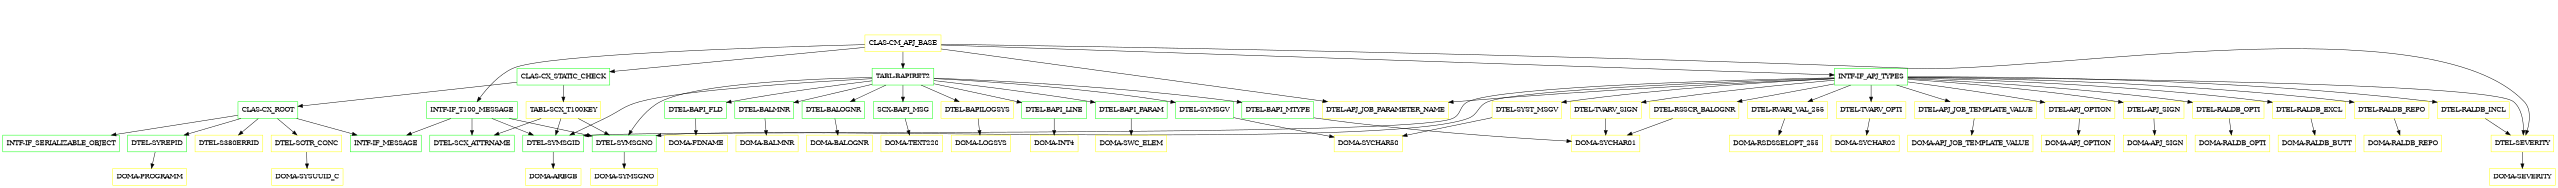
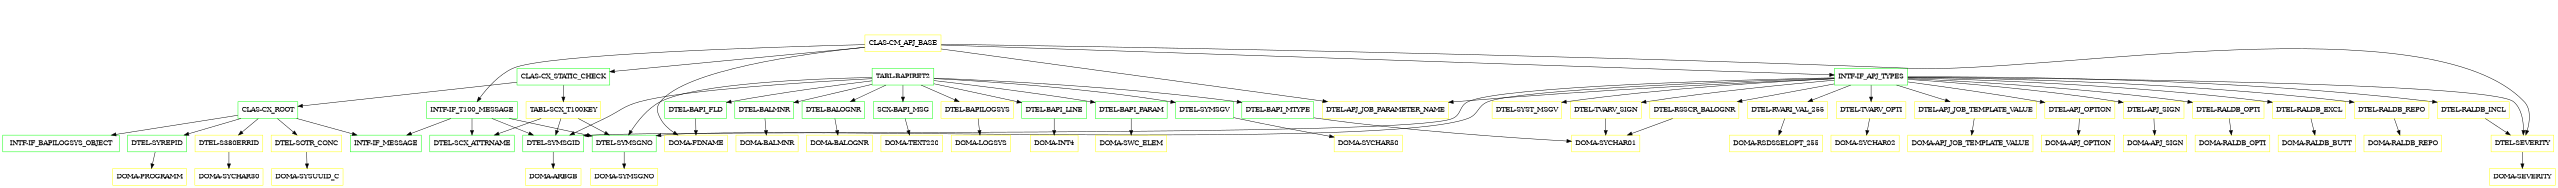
(903, 58) -> (740, 67)
(1450, 126) -> none
(61, 143) -> (61, 143)
none -> (229, 177)
